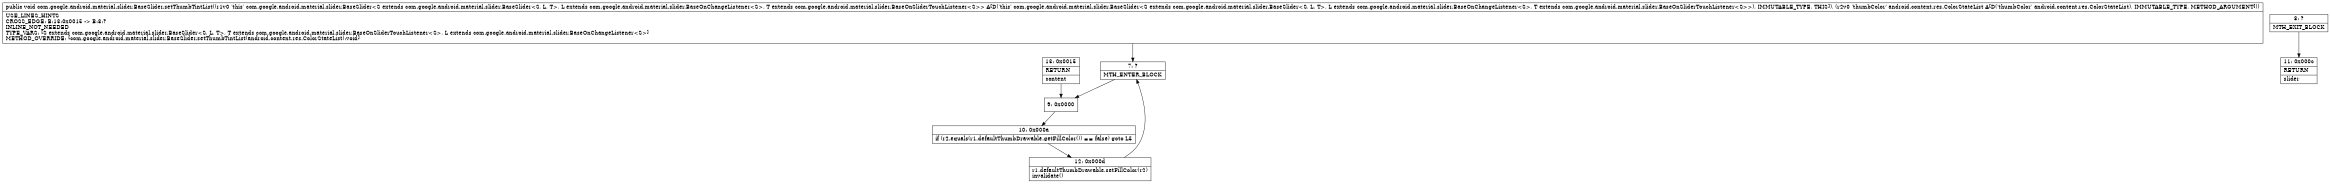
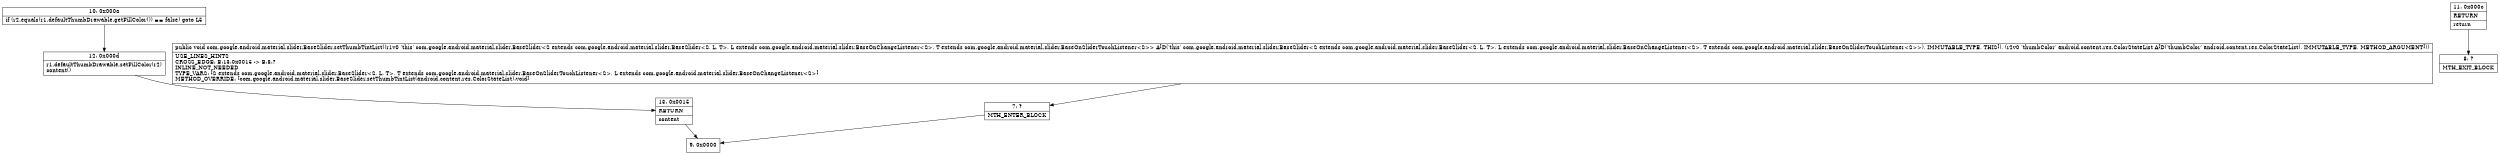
(2299, 43) -> (2469, 40)
(2292, 79) -> (2462, 25)
(1050, 117) -> none
(1145, 124) -> (392, 102)
(1048, 176) -> (59, 71)
